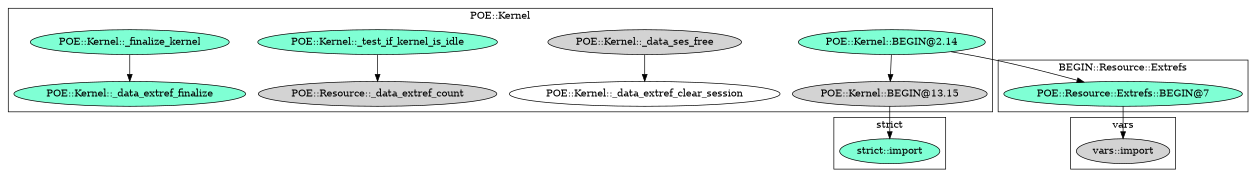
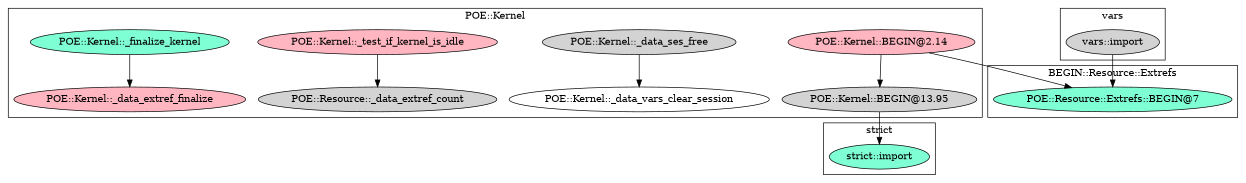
(378, 42) -> (378, 42)
(892, 42) -> (881, 42)
(130, 94) -> (130, 99)
(645, 94) -> (639, 99)
(890, 94) -> (879, 99)
(1123, 122) -> (1113, 70)
